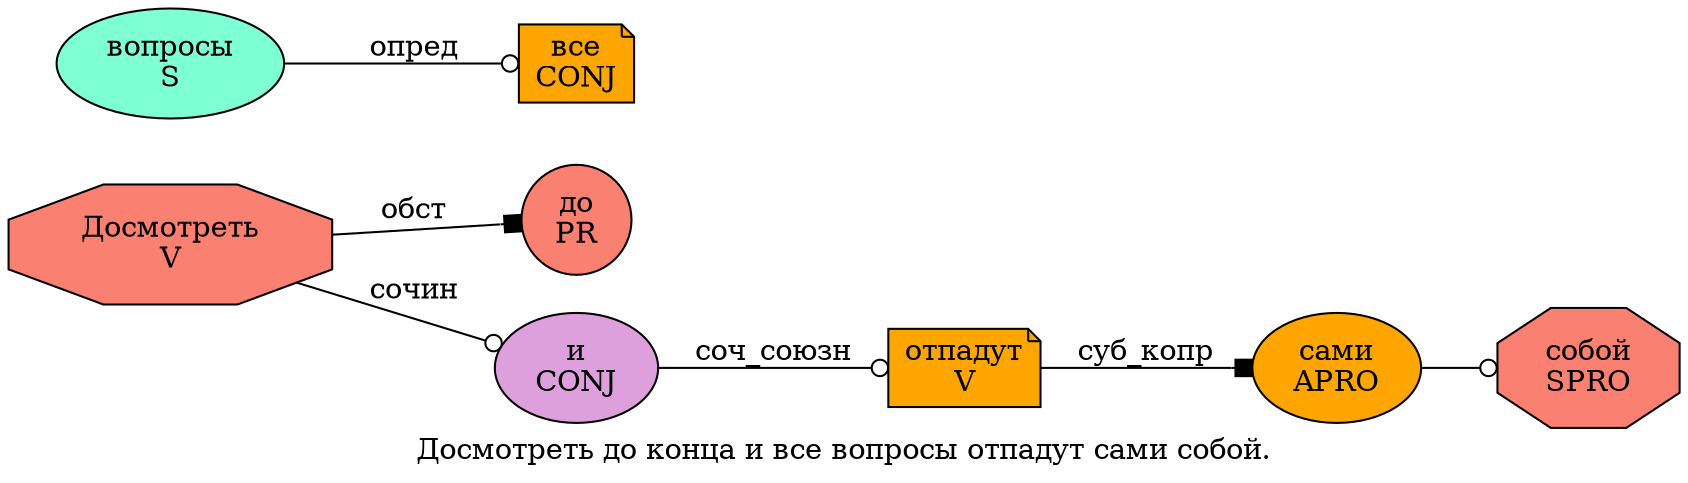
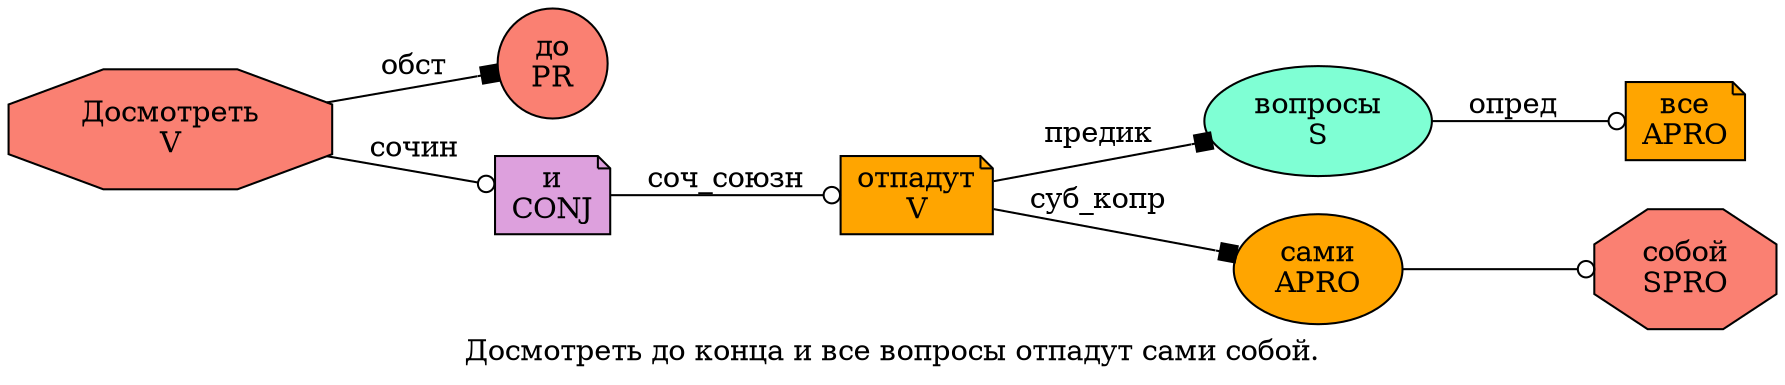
(576, 63) -> (1685, 121)
none -> (1092, 163)
(576, 368) -> (553, 195)
